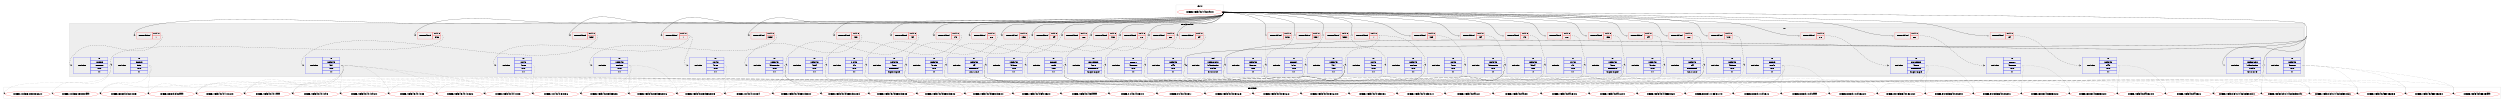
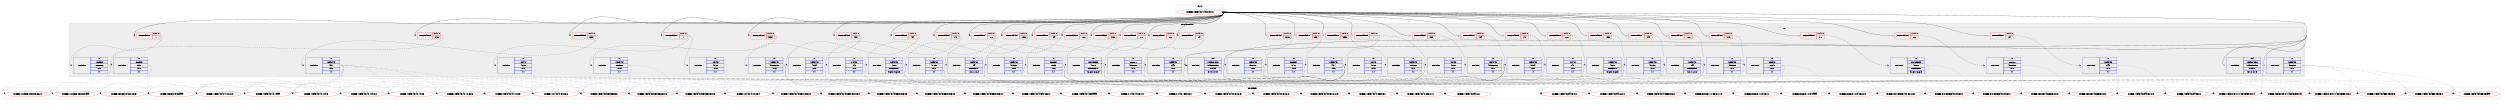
(1180, 94) -> (1180, 94)
(1516, 94) -> none
